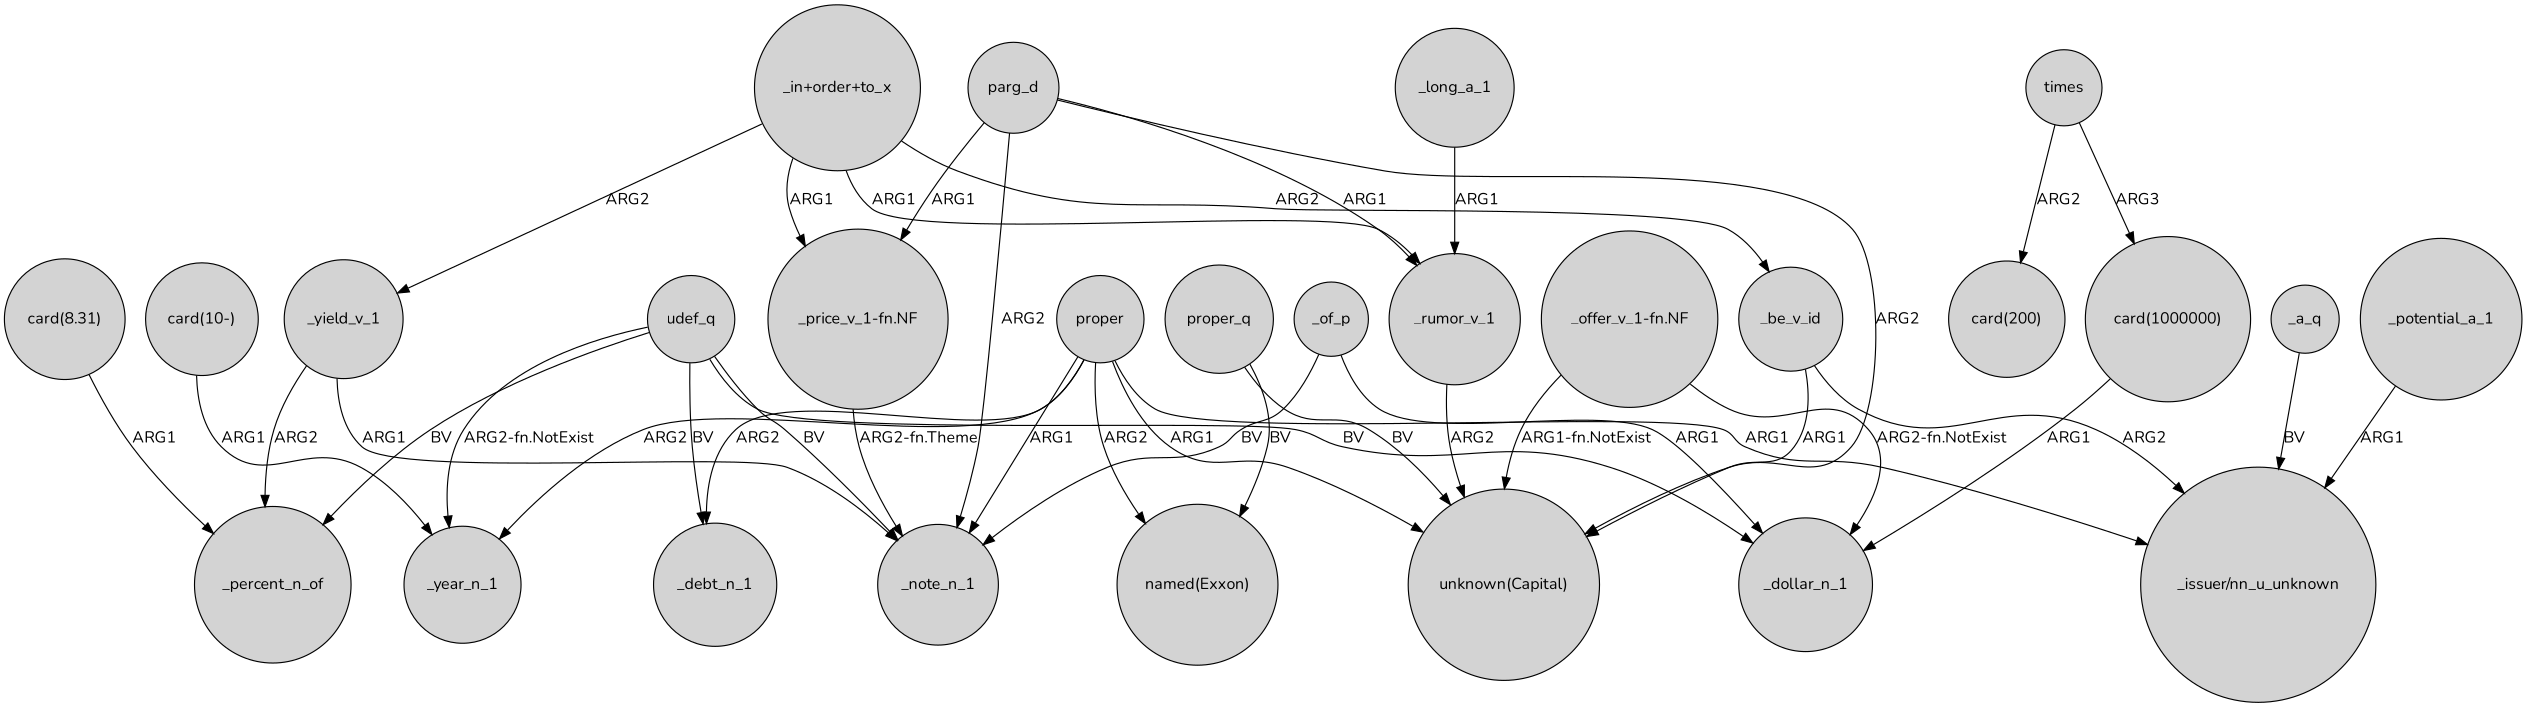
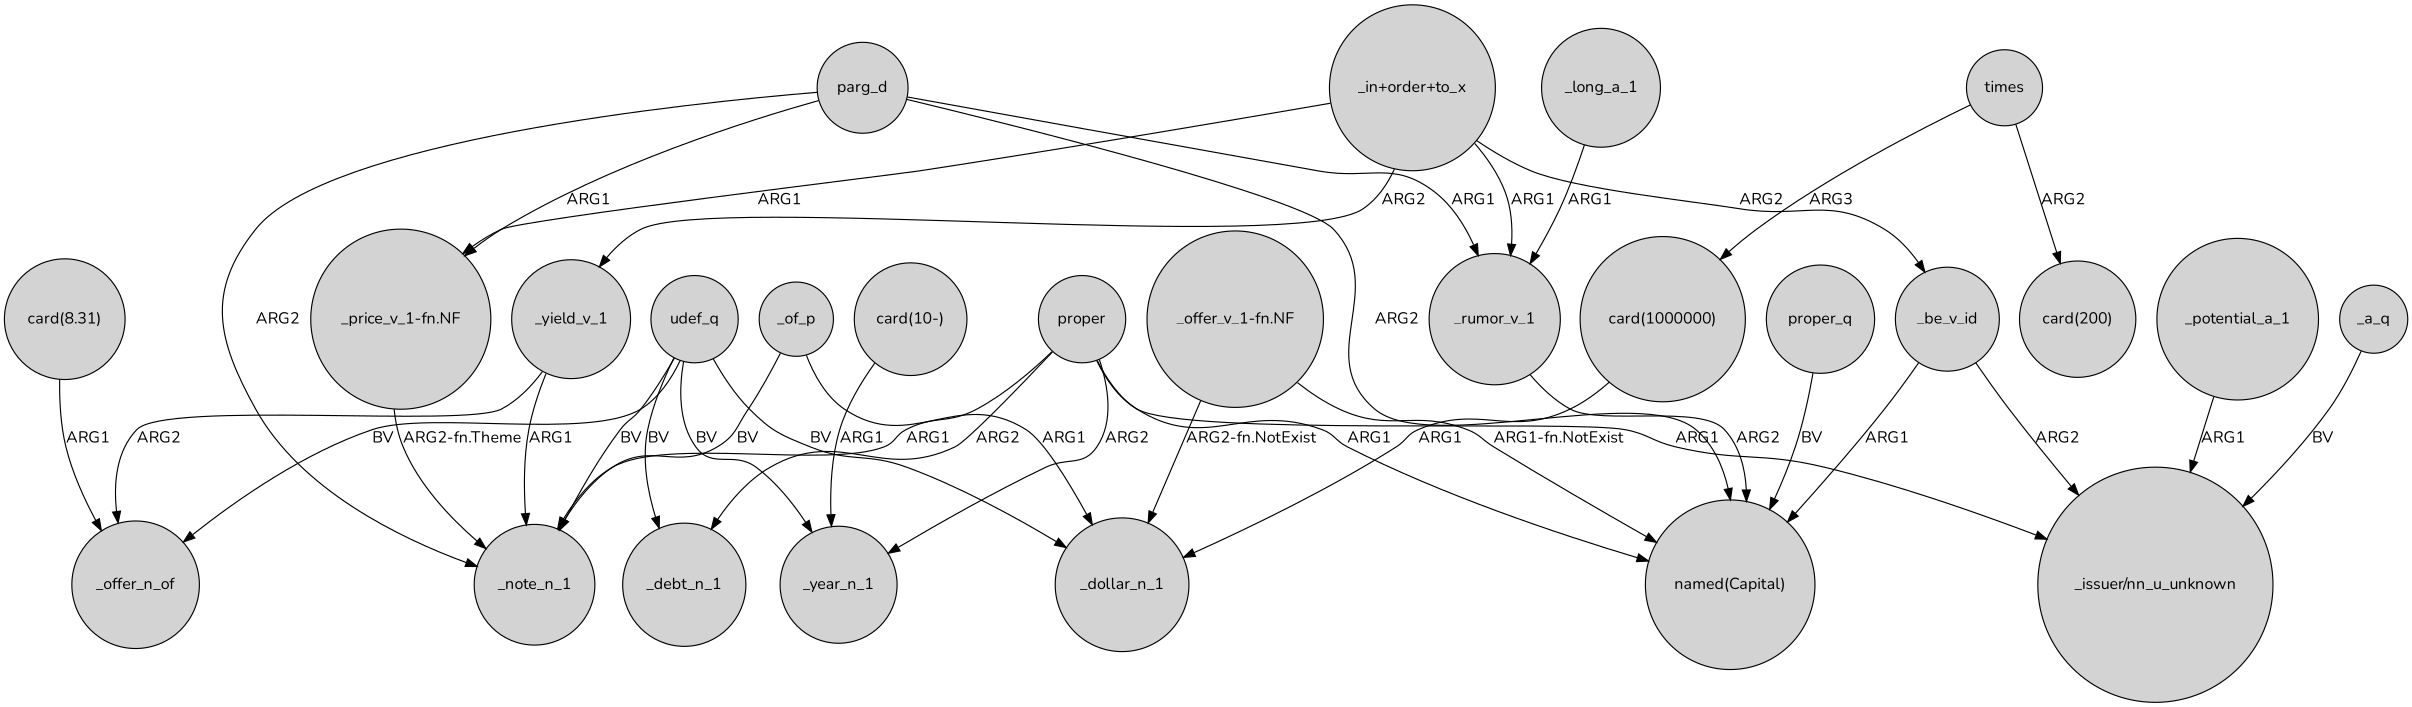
(529, 438) -> (707, 438)
(273, 585) -> (136, 585)
(1197, 585) -> none
(1504, 585) -> (1730, 585)
